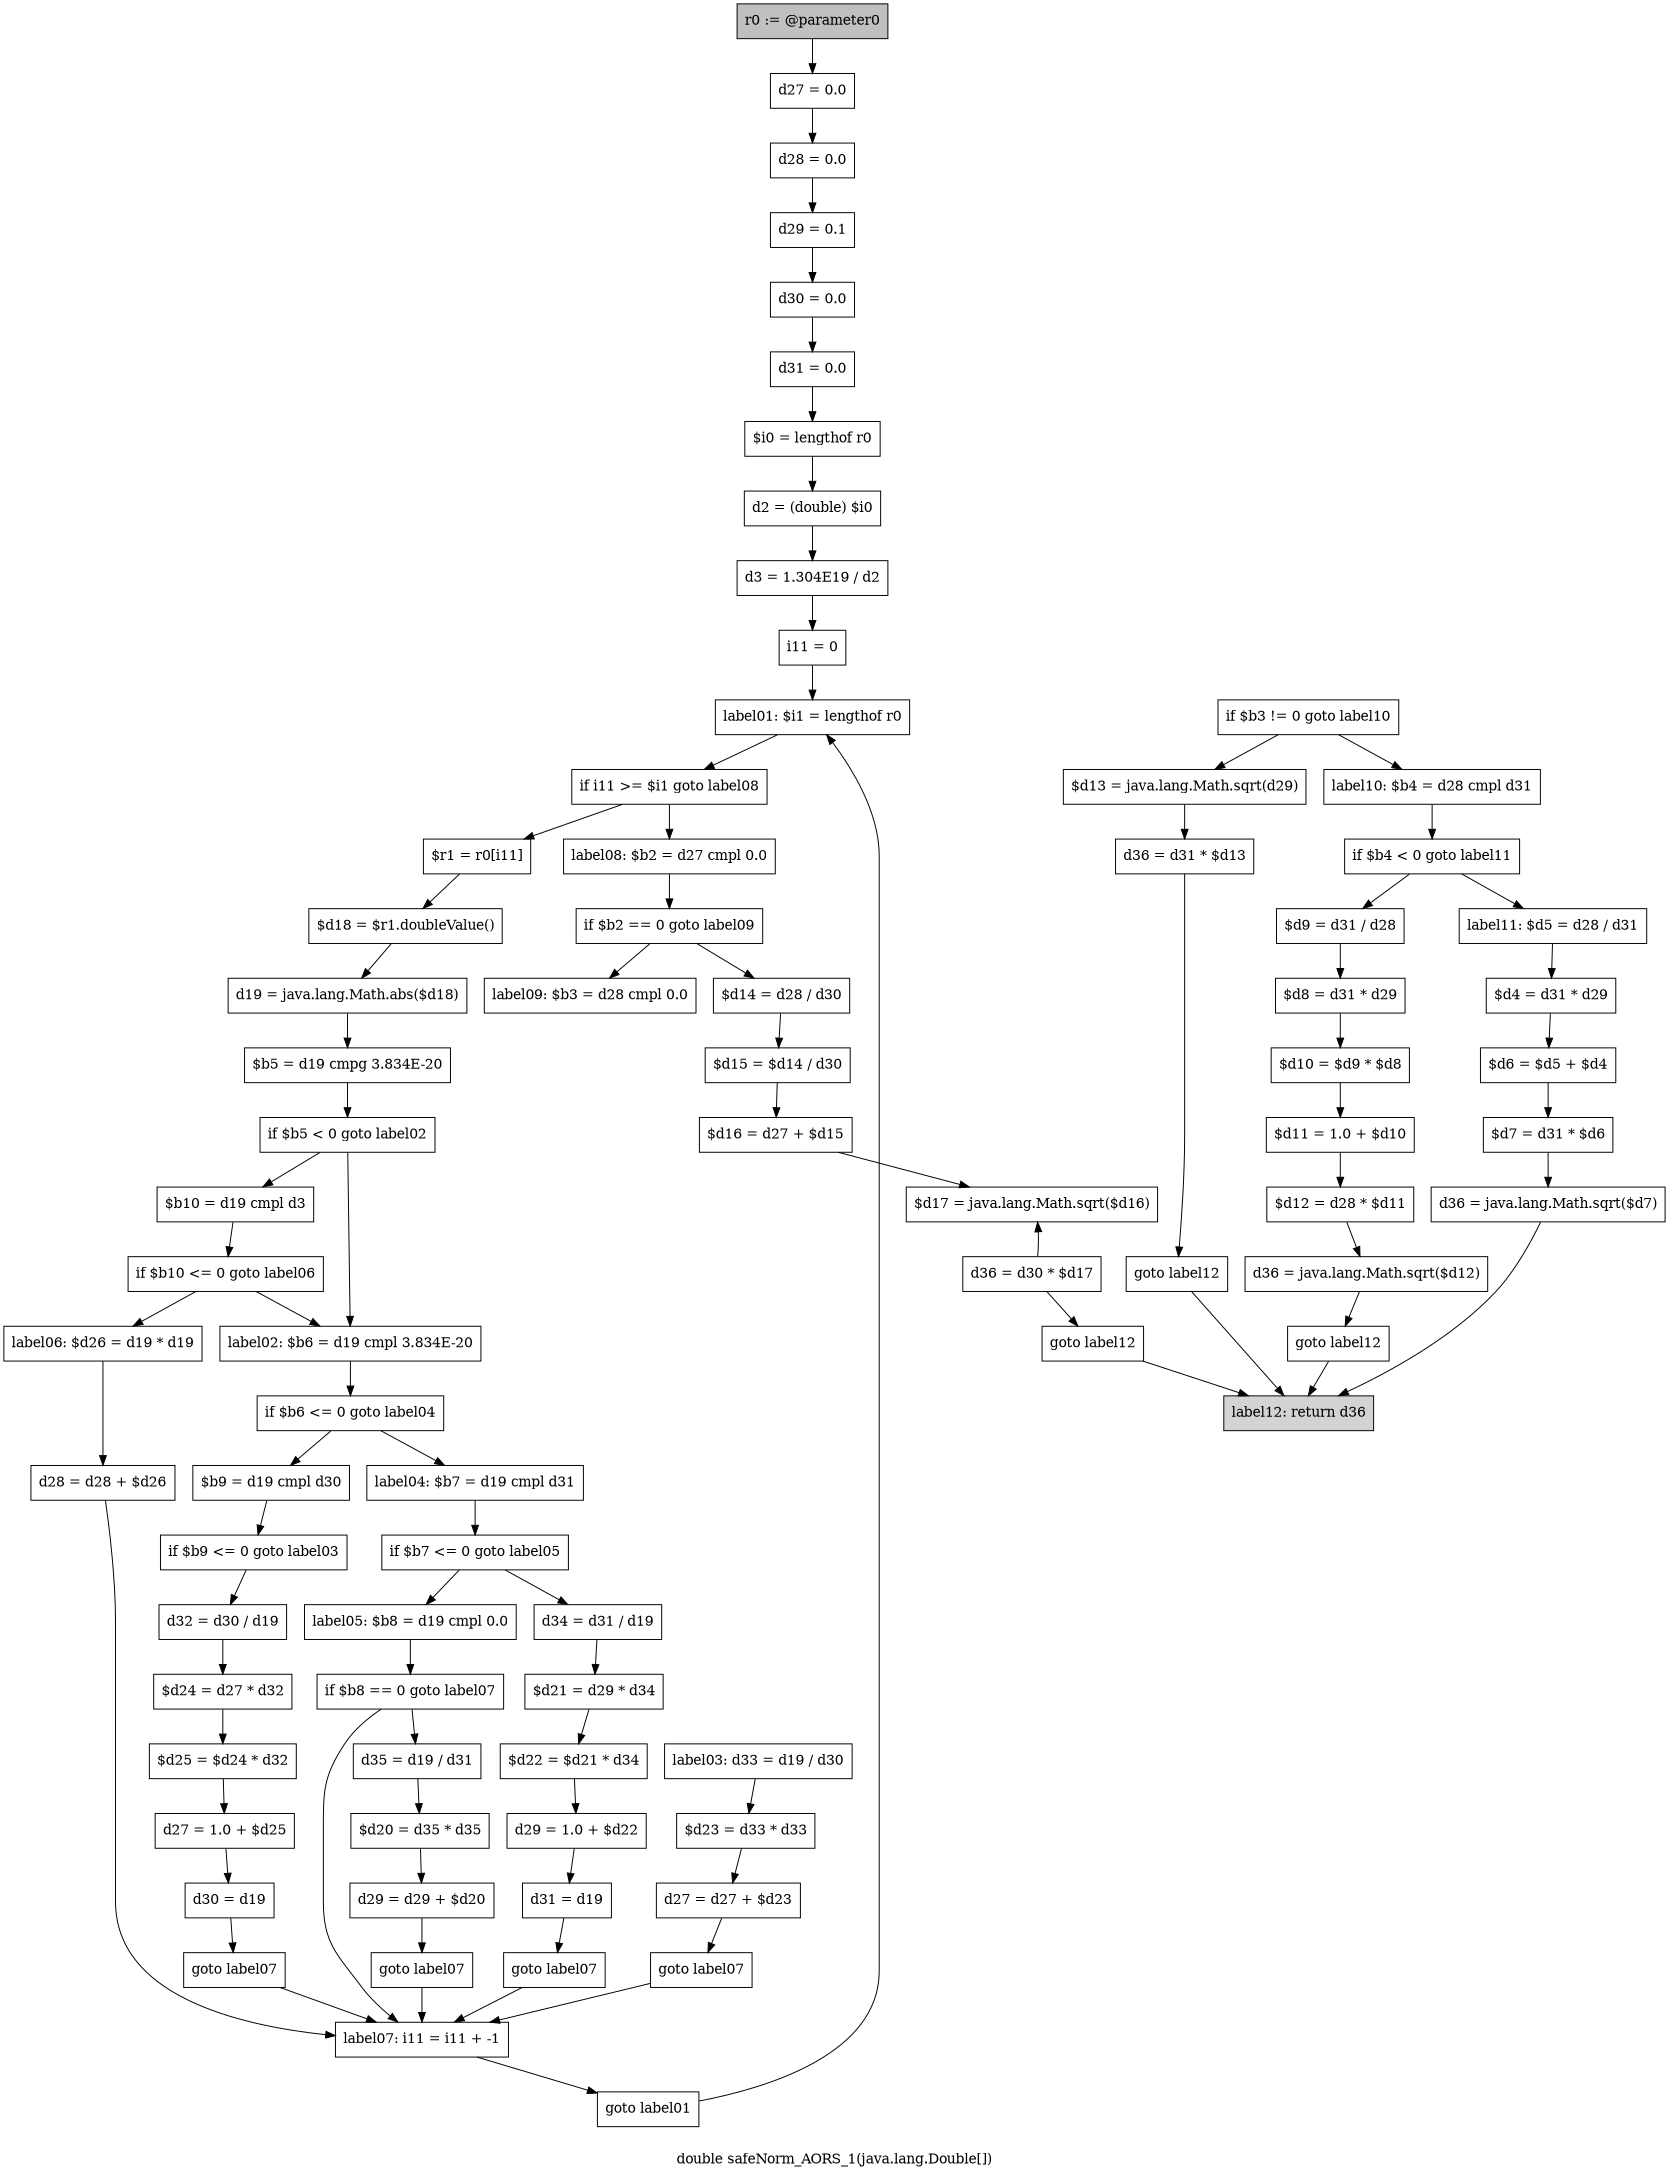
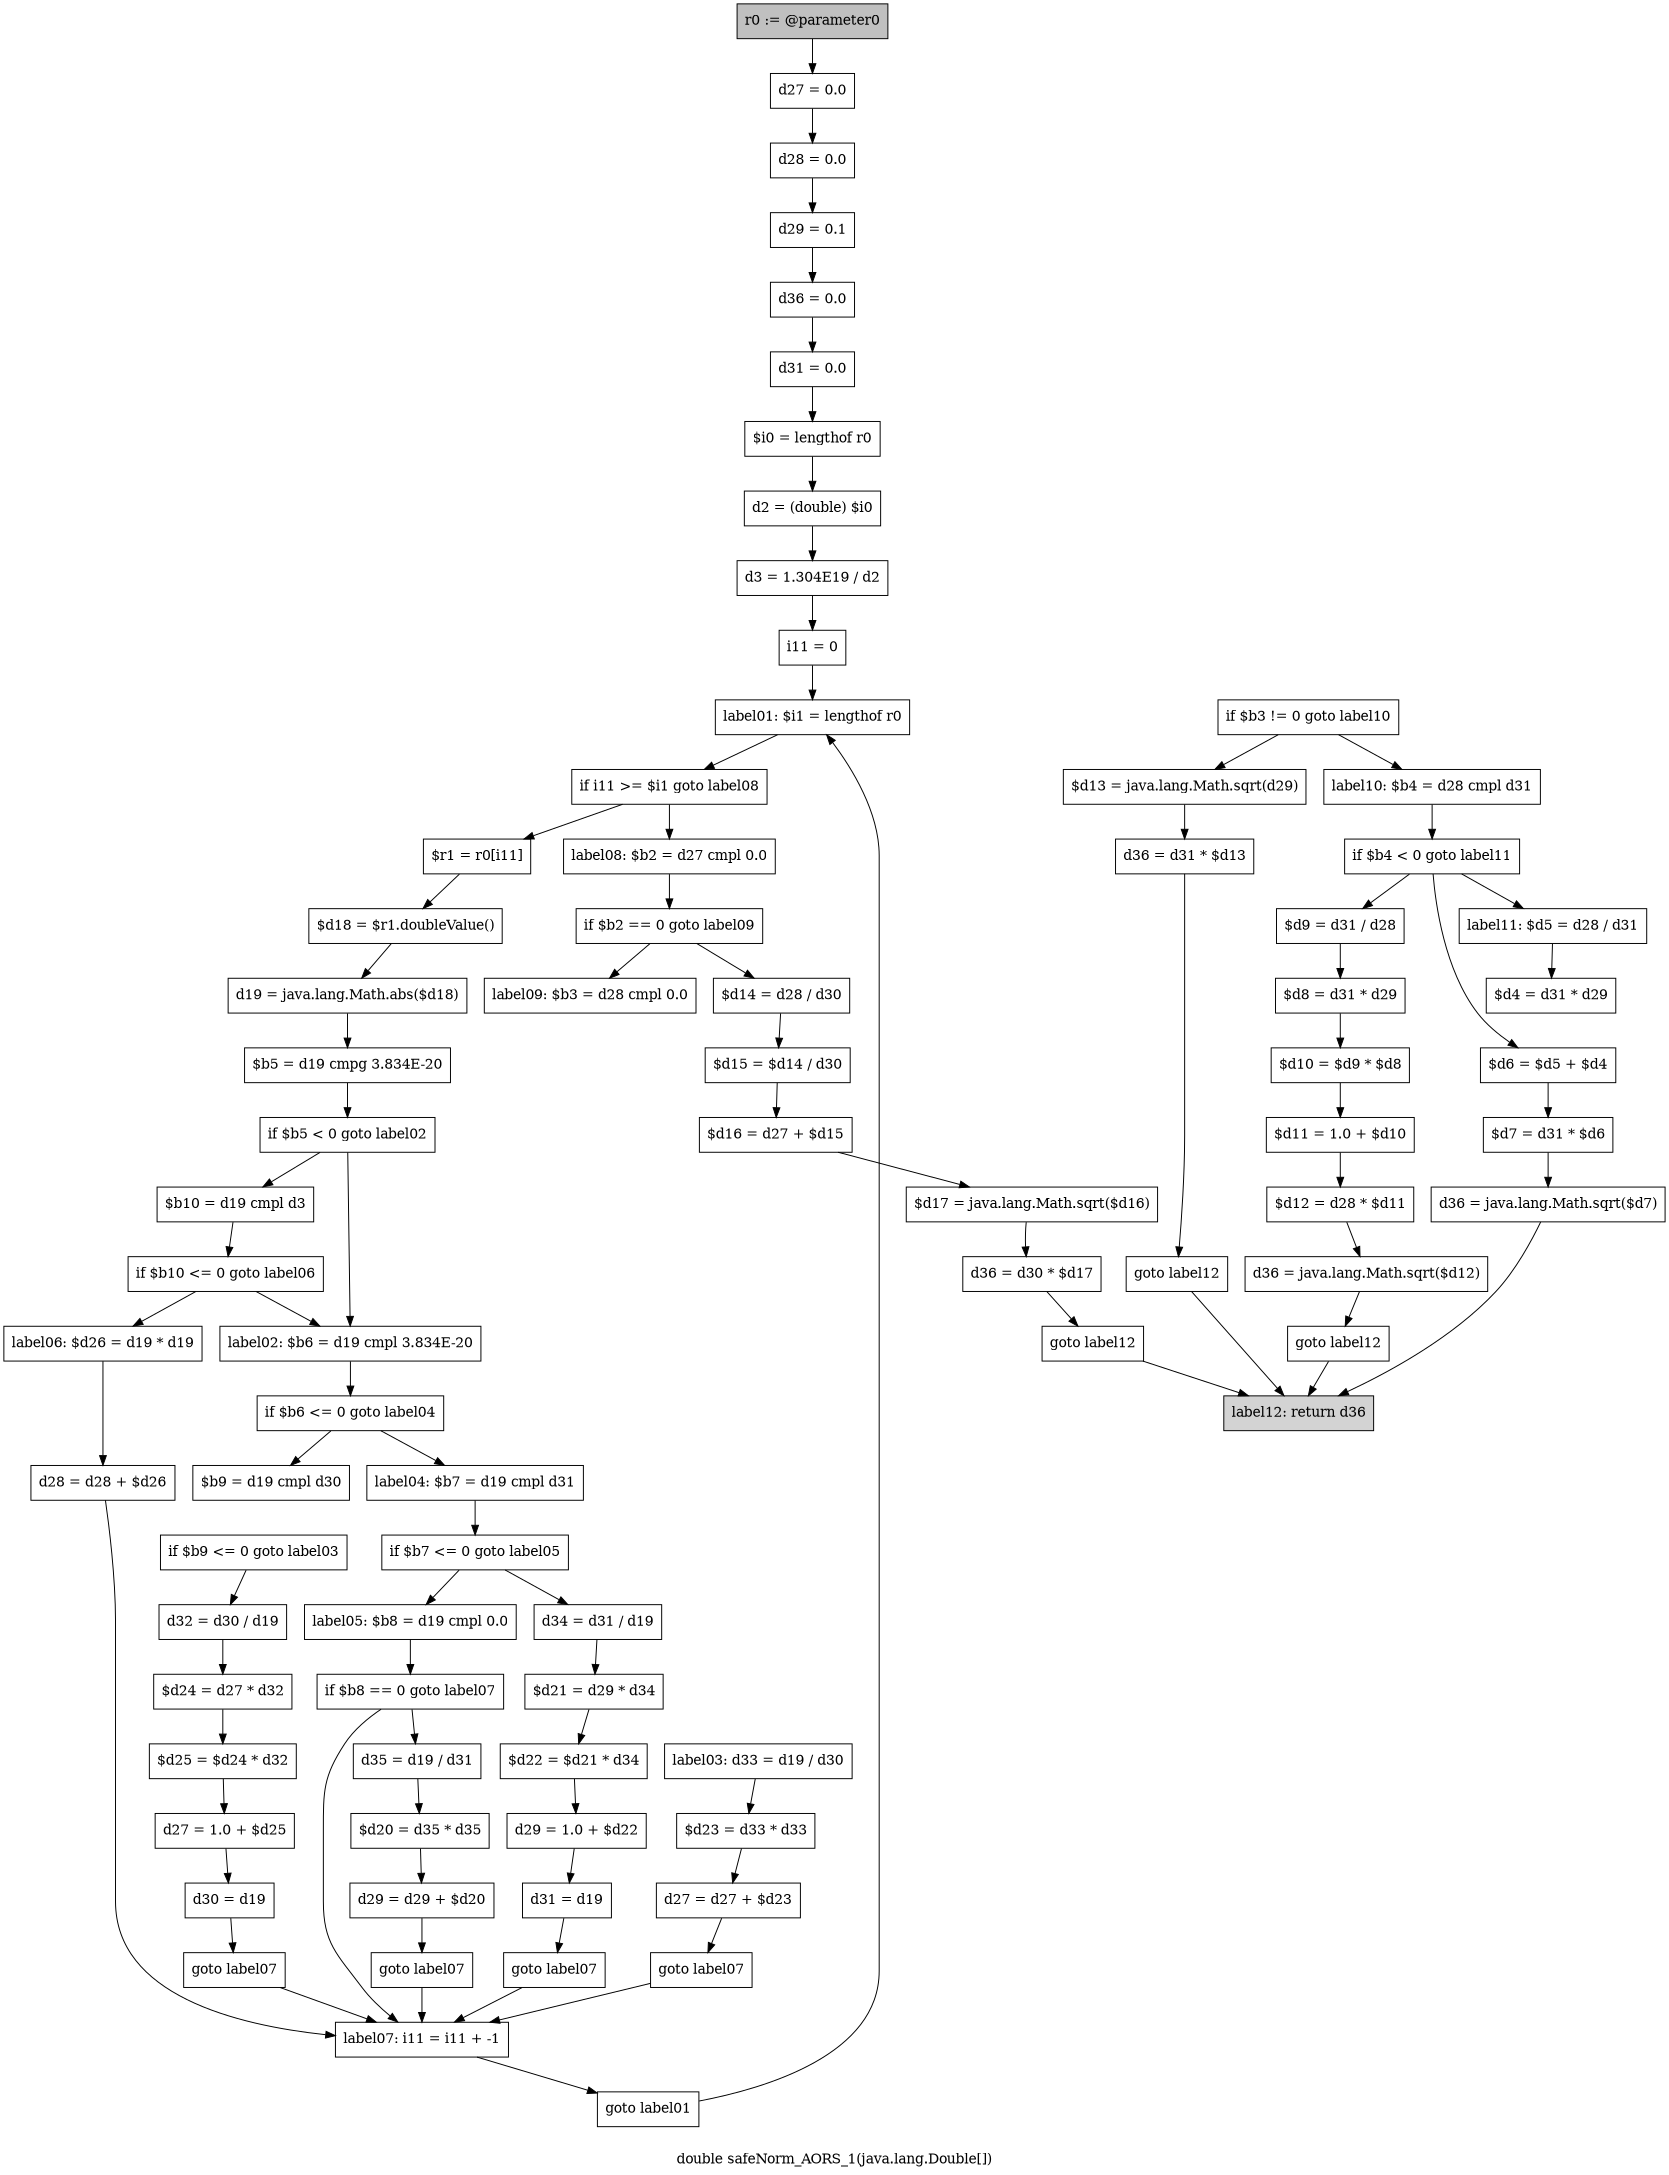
(812, 300) -> (812, 300)
(1550, 1026) -> (1453, 967)
(1038, 1244) -> (1025, 1235)
(264, 1513) -> none
